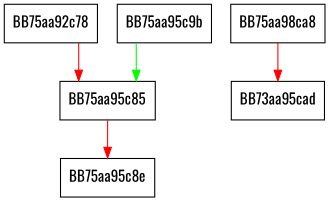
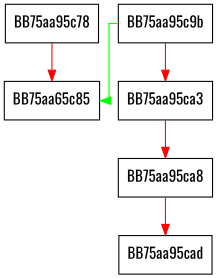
(51, 24) -> (52, 24)
(278, 24) -> (165, 178)
(108, 101) -> (52, 101)
none -> (165, 101)
(278, 101) -> (165, 255)
(108, 178) -> none
